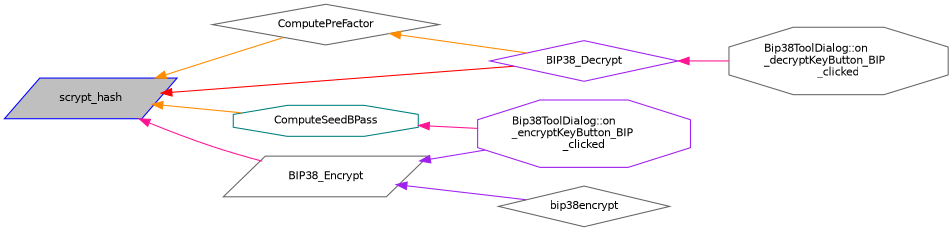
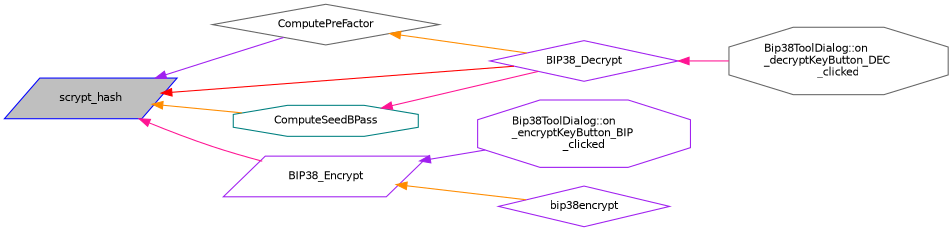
(225, 56) -> (225, 56)
(839, 61) -> (839, 61)
(453, 127) -> (465, 89)
(326, 176) -> (326, 176)
(467, 193) -> (467, 193)
(584, 206) -> (584, 206)
